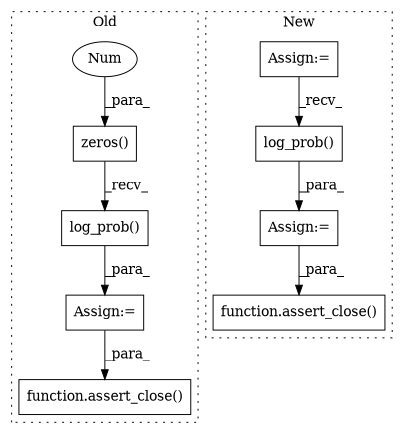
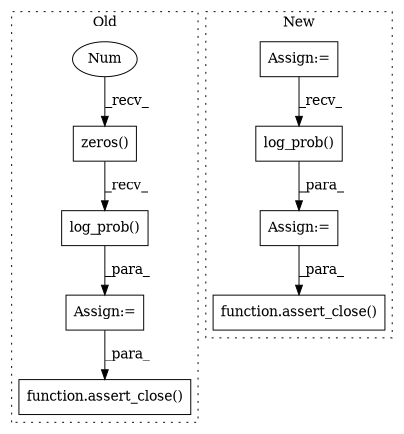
(127, 101) -> (127, 101)
